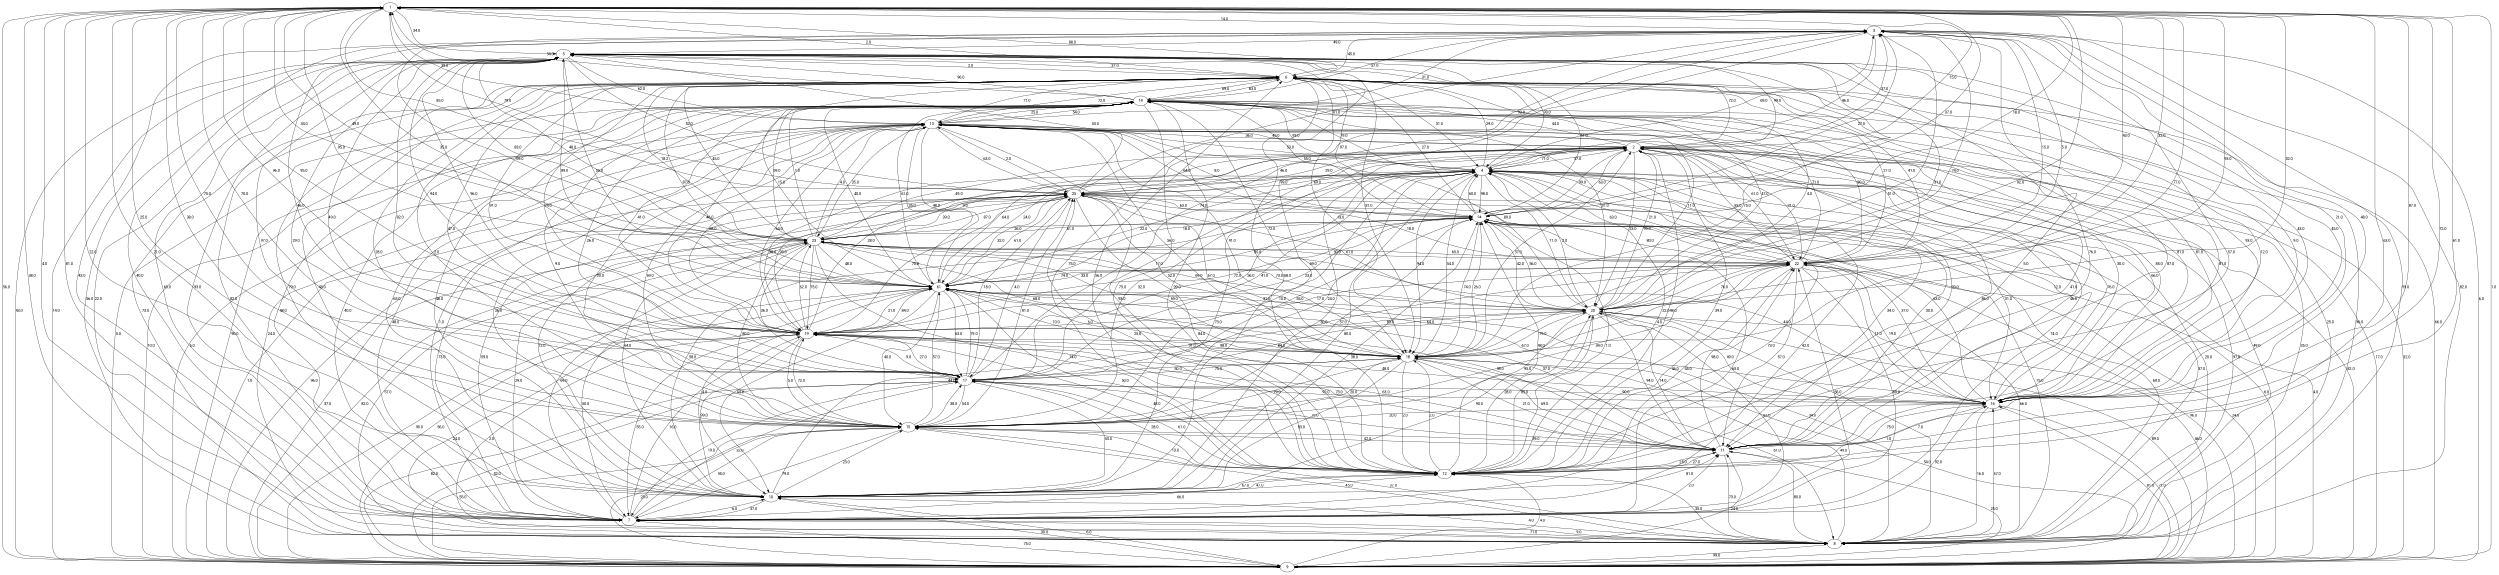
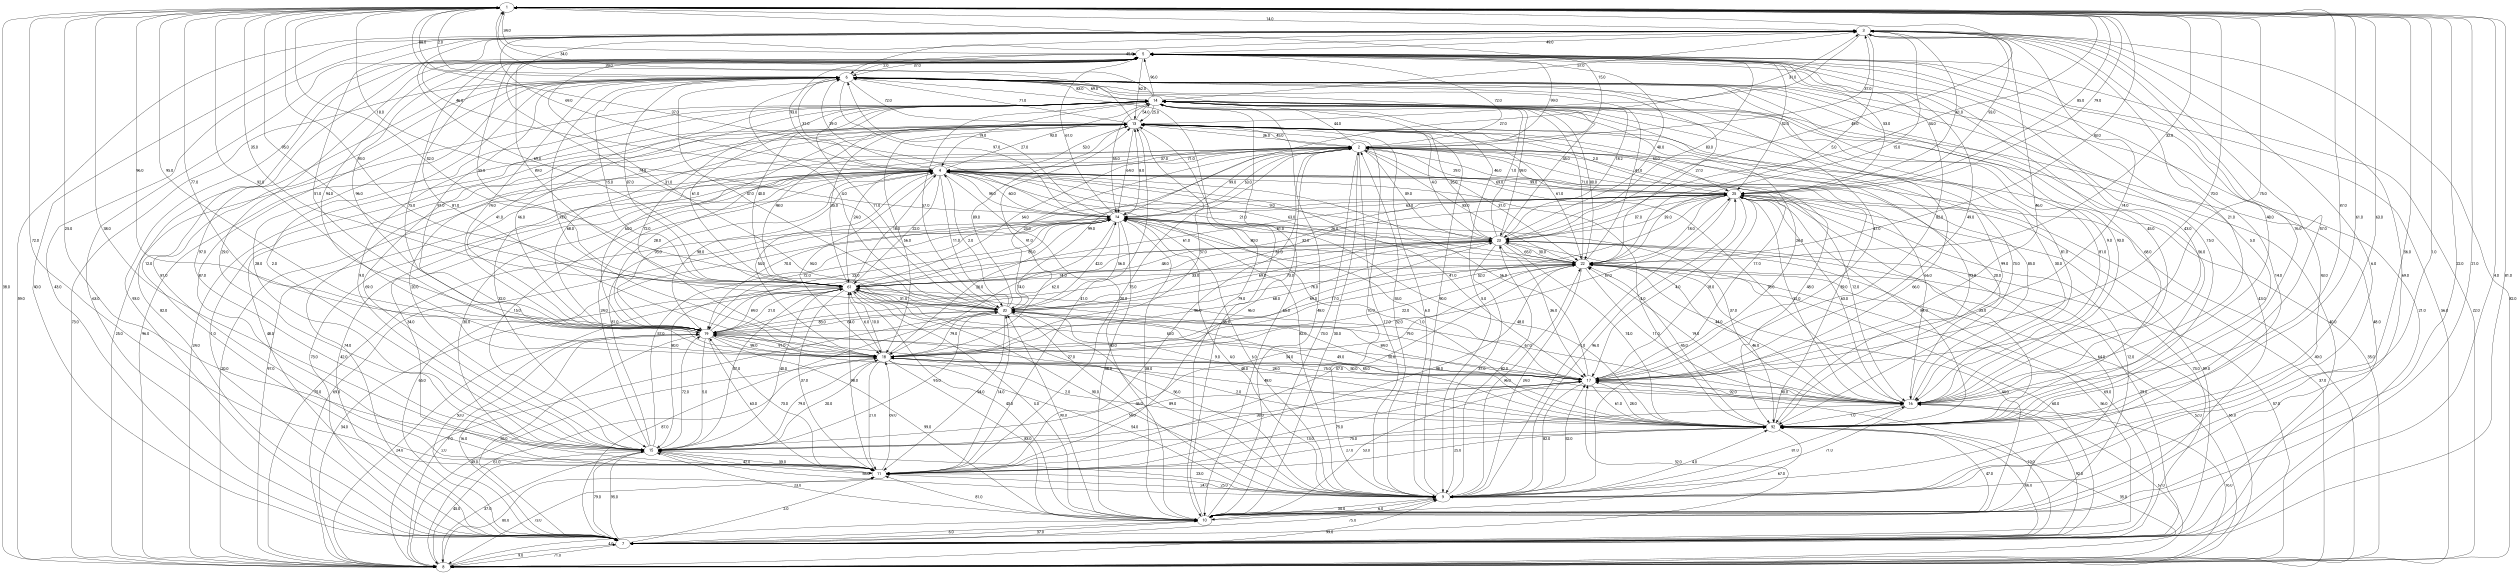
(1505, 410) -> (1713, 182)
(1445, 474) -> (1773, 427)
none -> (2230, 474)
none -> (2282, 478)
